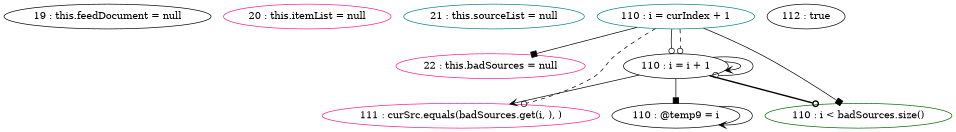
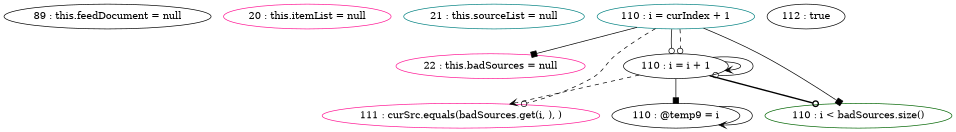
(108, 17) -> (108, 17)
(584, 87) -> (584, 87)
